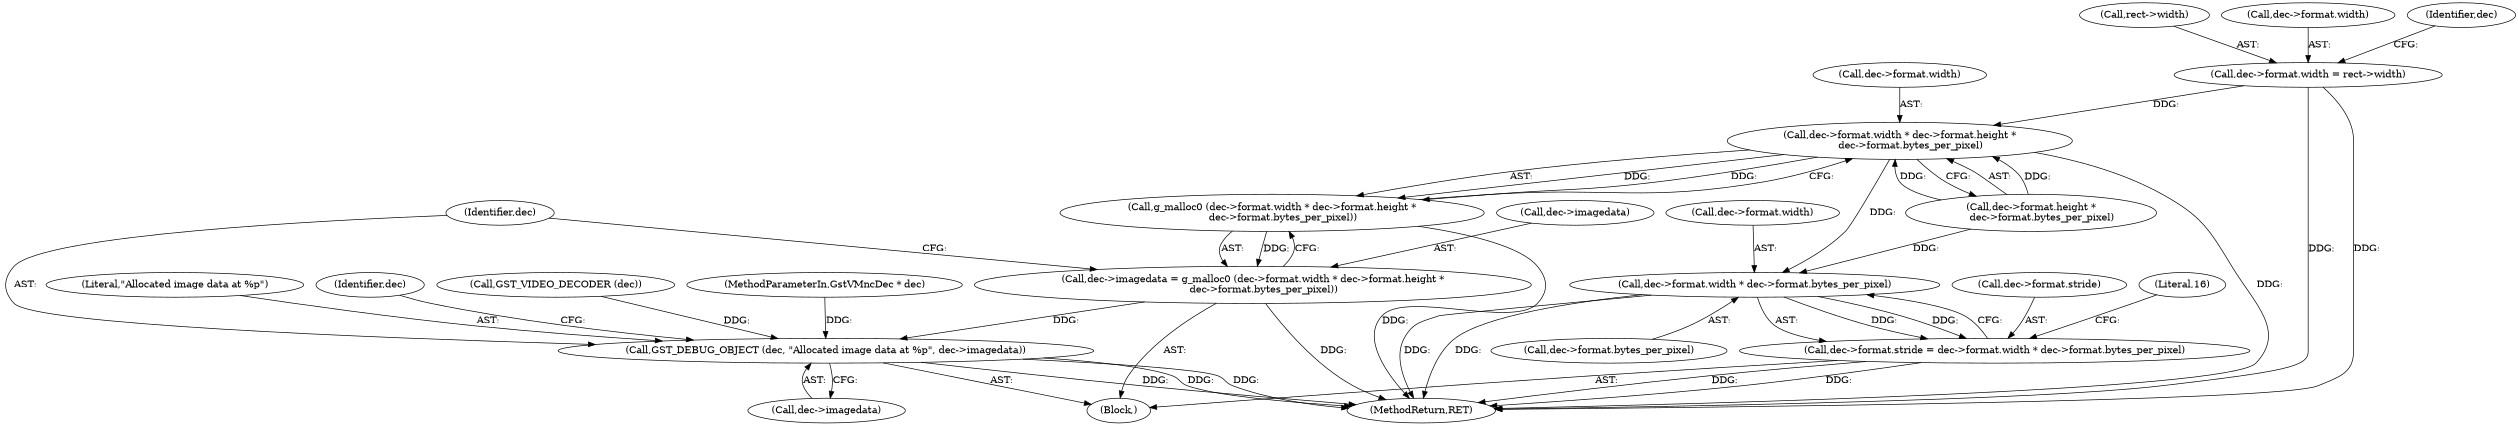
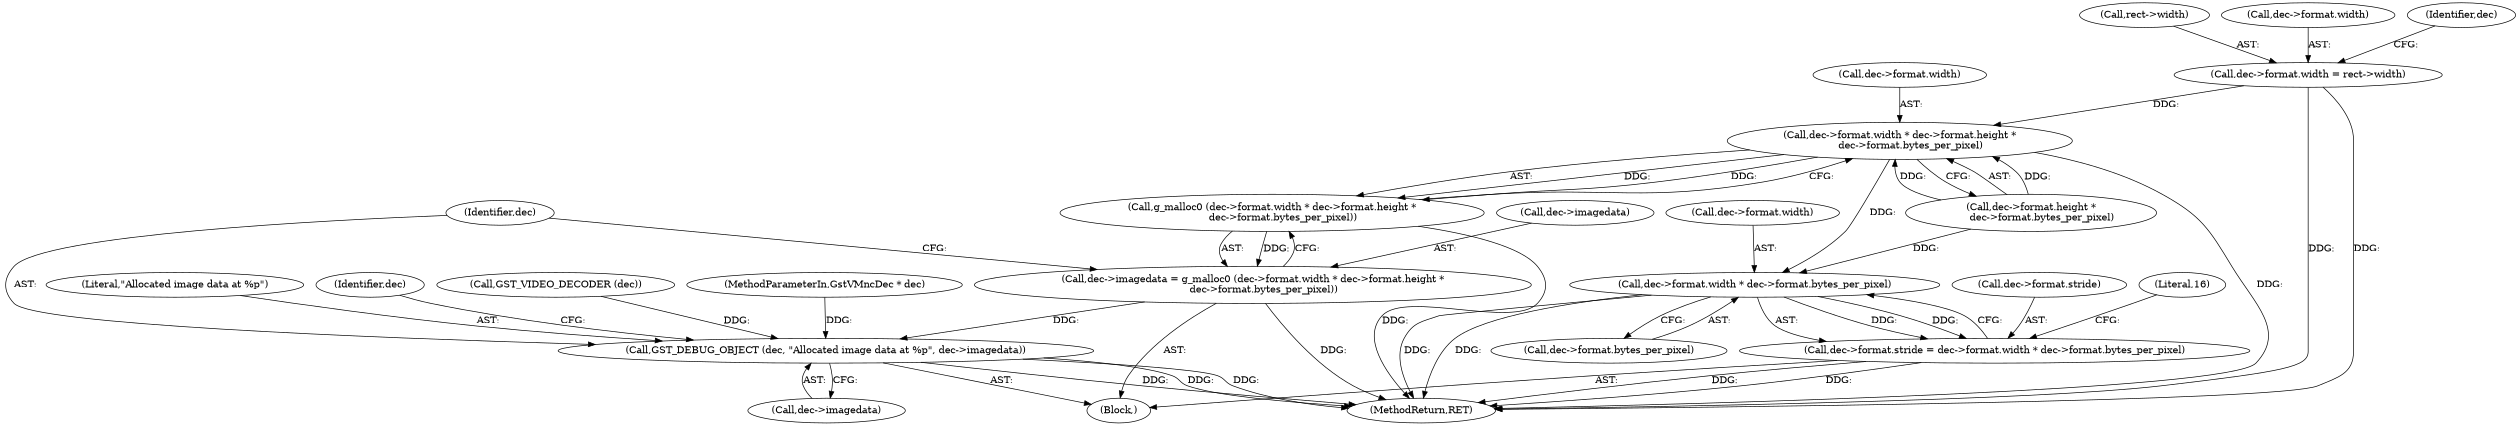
none -> (1669, 312)
